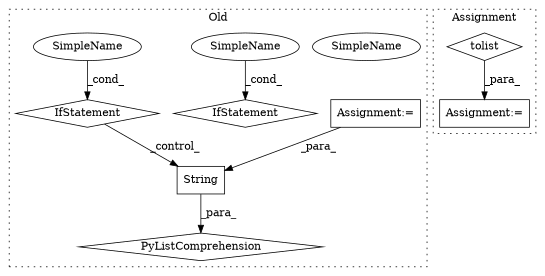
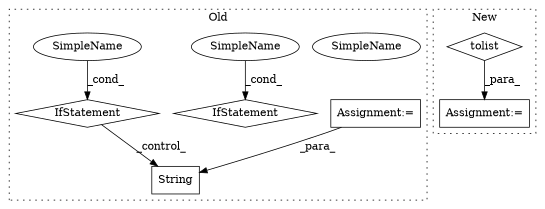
(485, 18) -> (485, 18)
(201, 247) -> none
